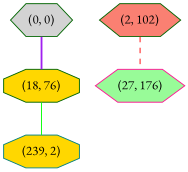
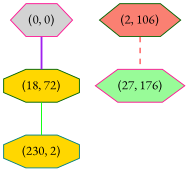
(42, 20) -> (42, 20)
(140, 20) -> (140, 20)
(42, 86) -> (42, 86)
(42, 151) -> (42, 151)
